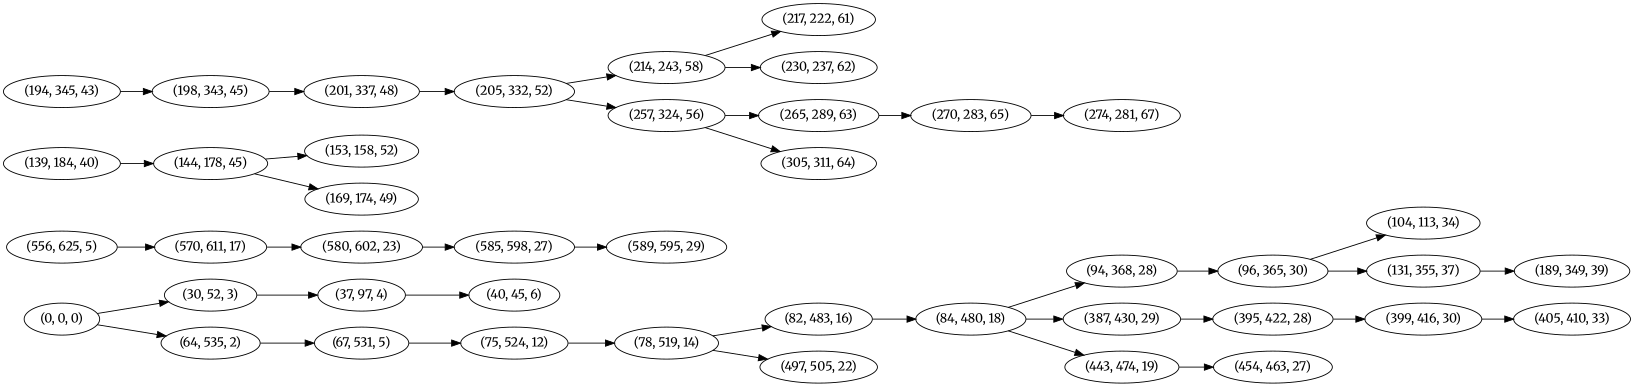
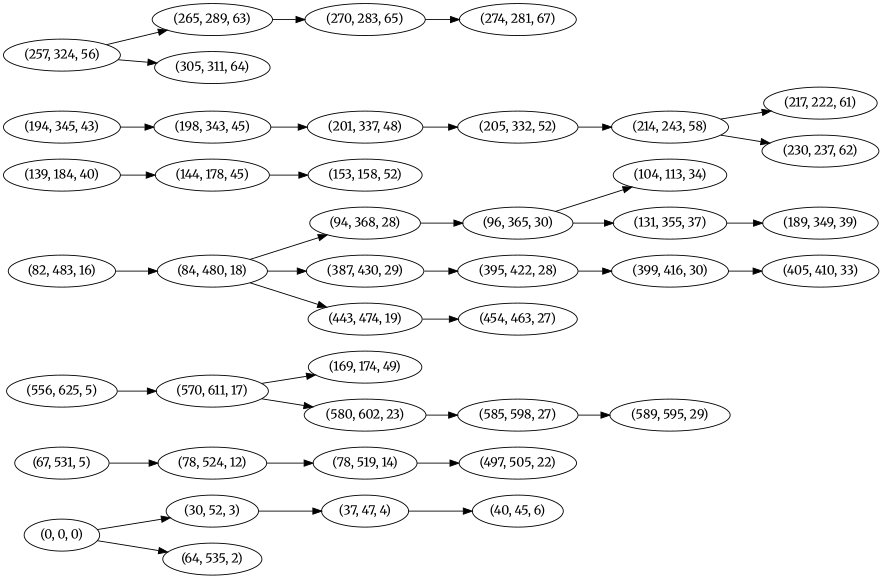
(586, 103) -> none
(282, 180) -> (284, 380)
(362, 295) -> (365, 511)
(738, 332) -> none
(283, 343) -> none
(514, 343) -> (212, 463)
